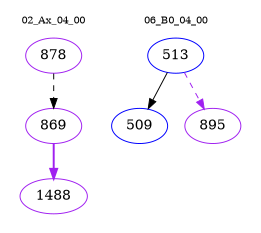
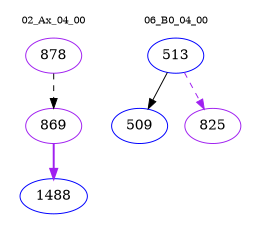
(213, 126) -> (213, 126)
(54, 196) -> (54, 196)
